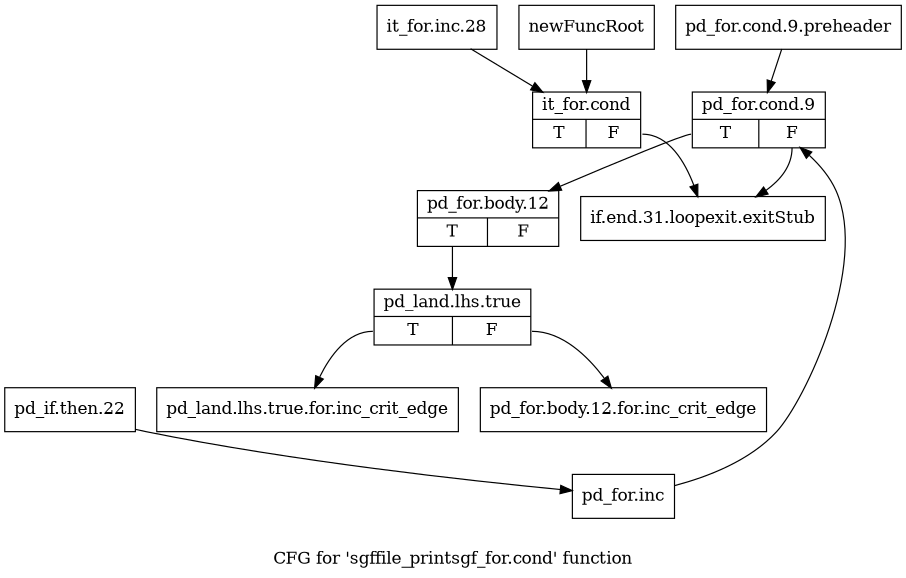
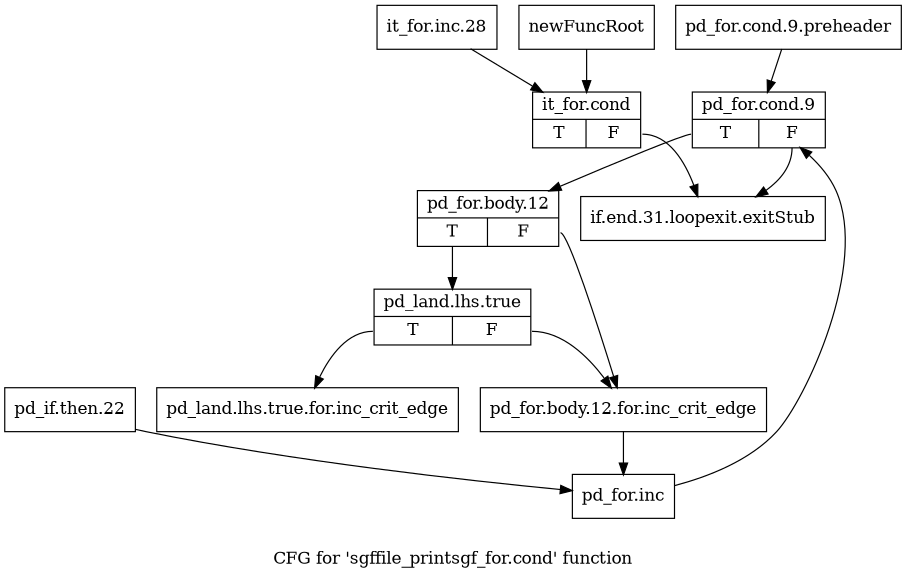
none -> (590, 303)
none -> (623, 447)
